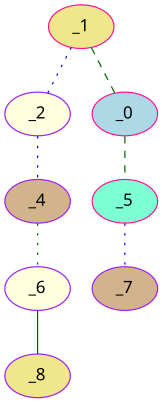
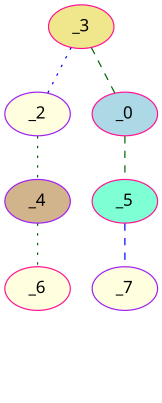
(81, 27) -> (81, 27)
(38, 158) -> (38, 158)
(125, 245) -> (125, 245)
(38, 289) -> (38, 289)
(125, 289) -> (125, 289)
(38, 376) -> none
